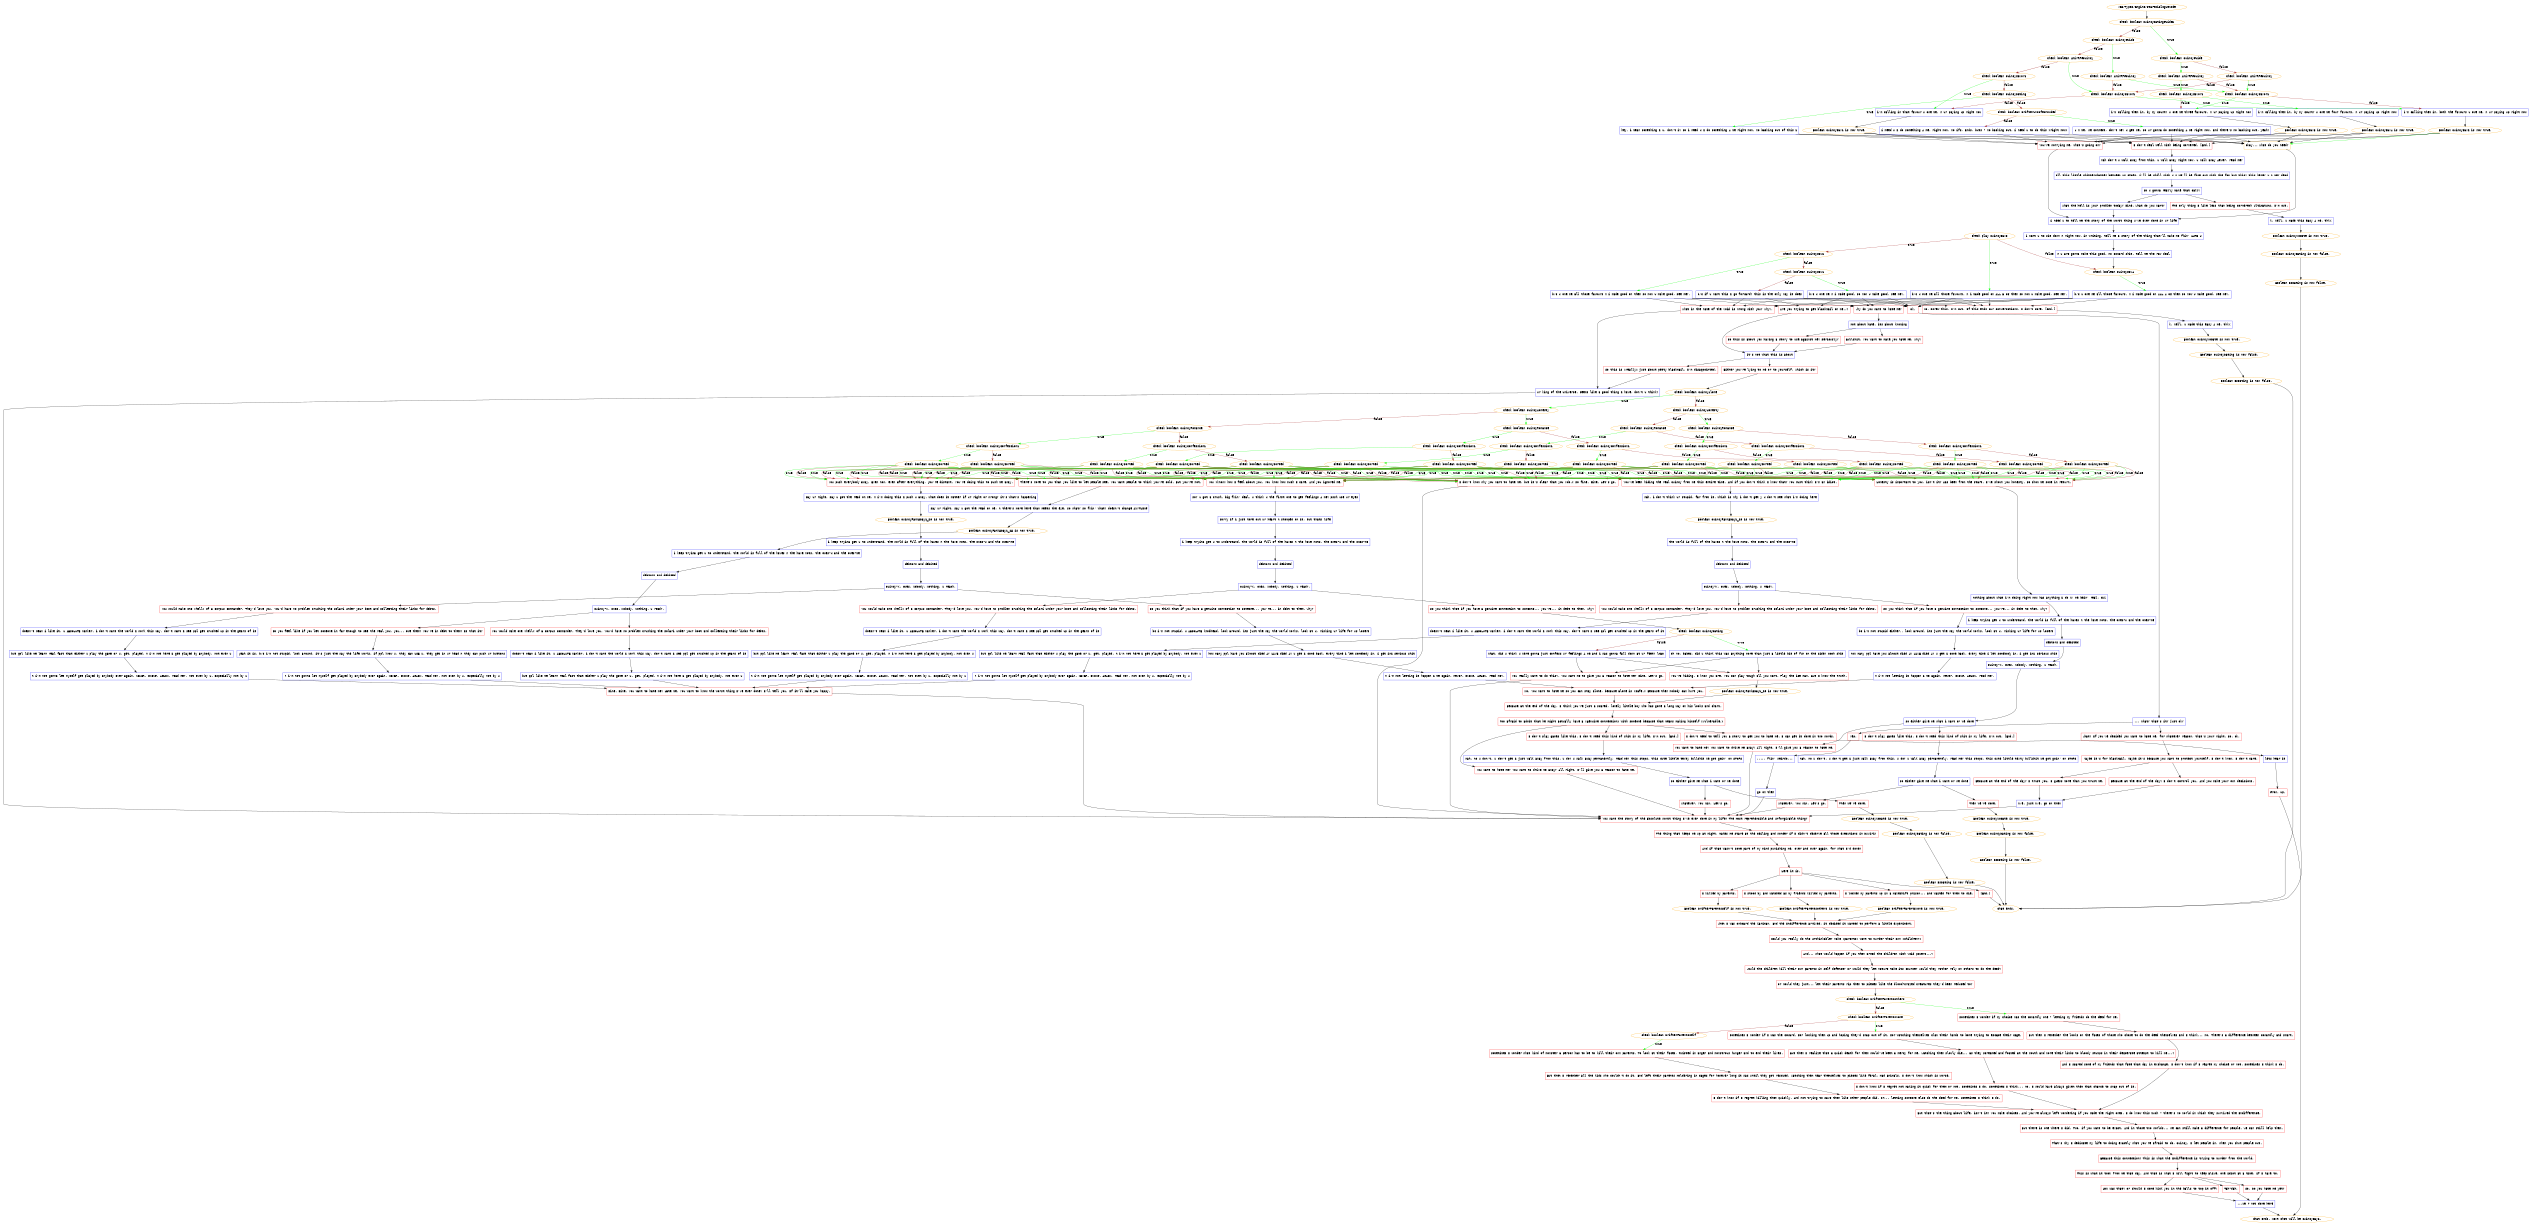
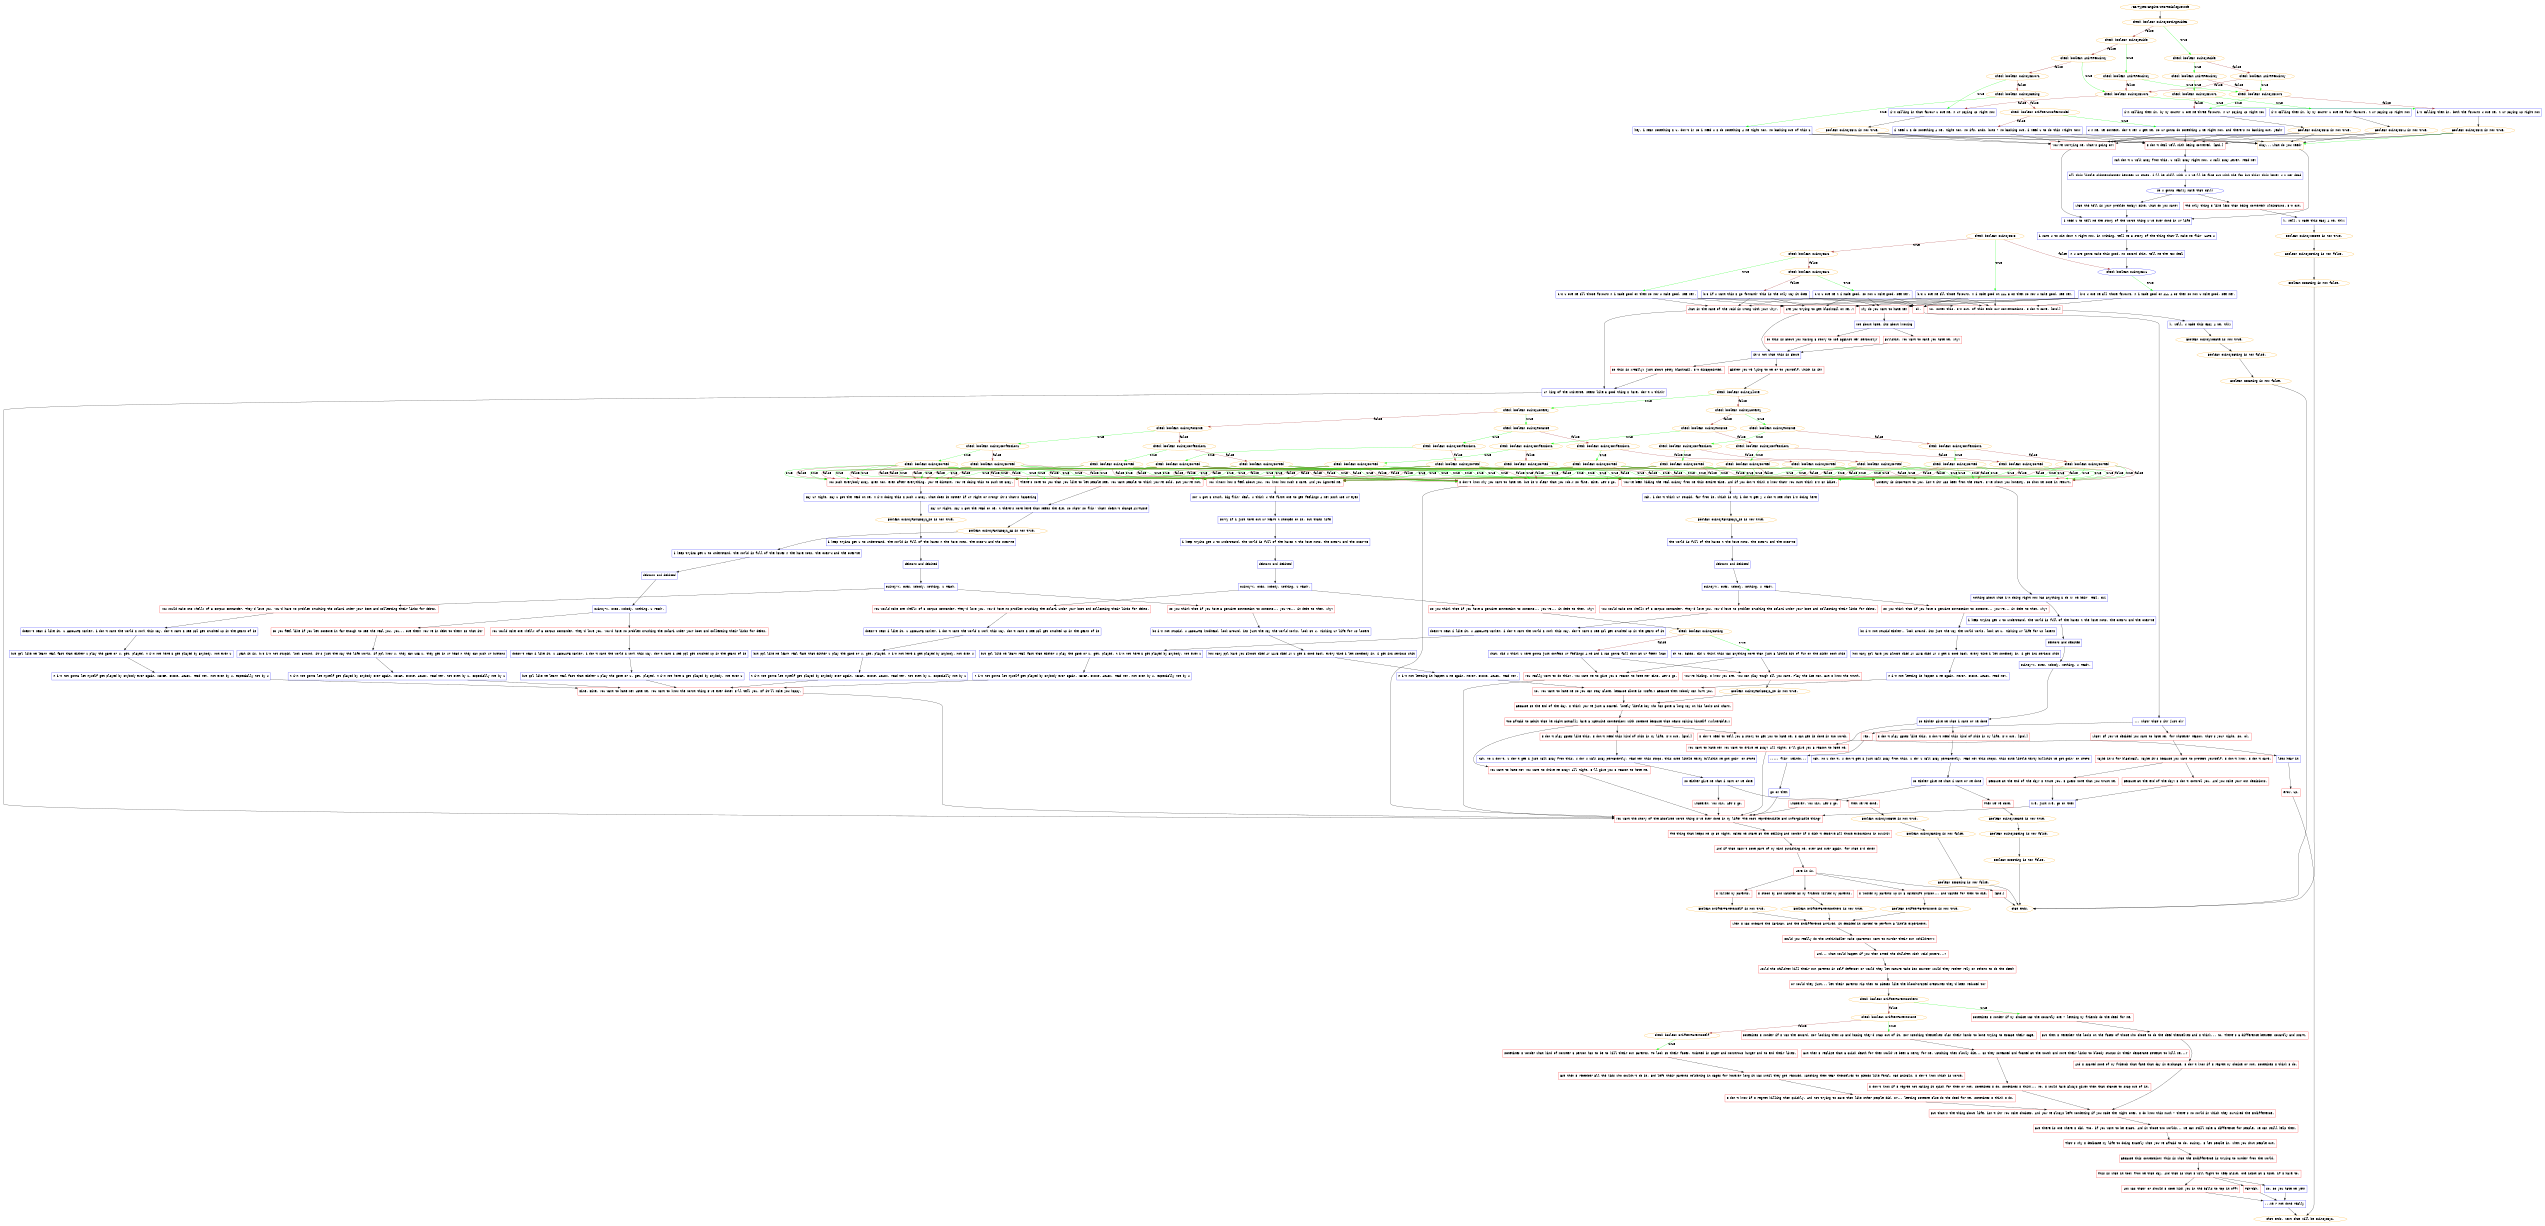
(2172, 191) -> (2185, 191)
(1990, 236) -> (1995, 236)
(2114, 272) -> (2127, 272)
(2265, 1189) -> (2286, 1189)
(2255, 1204) -> (2284, 1204)
